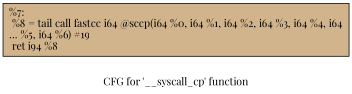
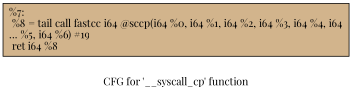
(34, 46) -> (34, 46)
